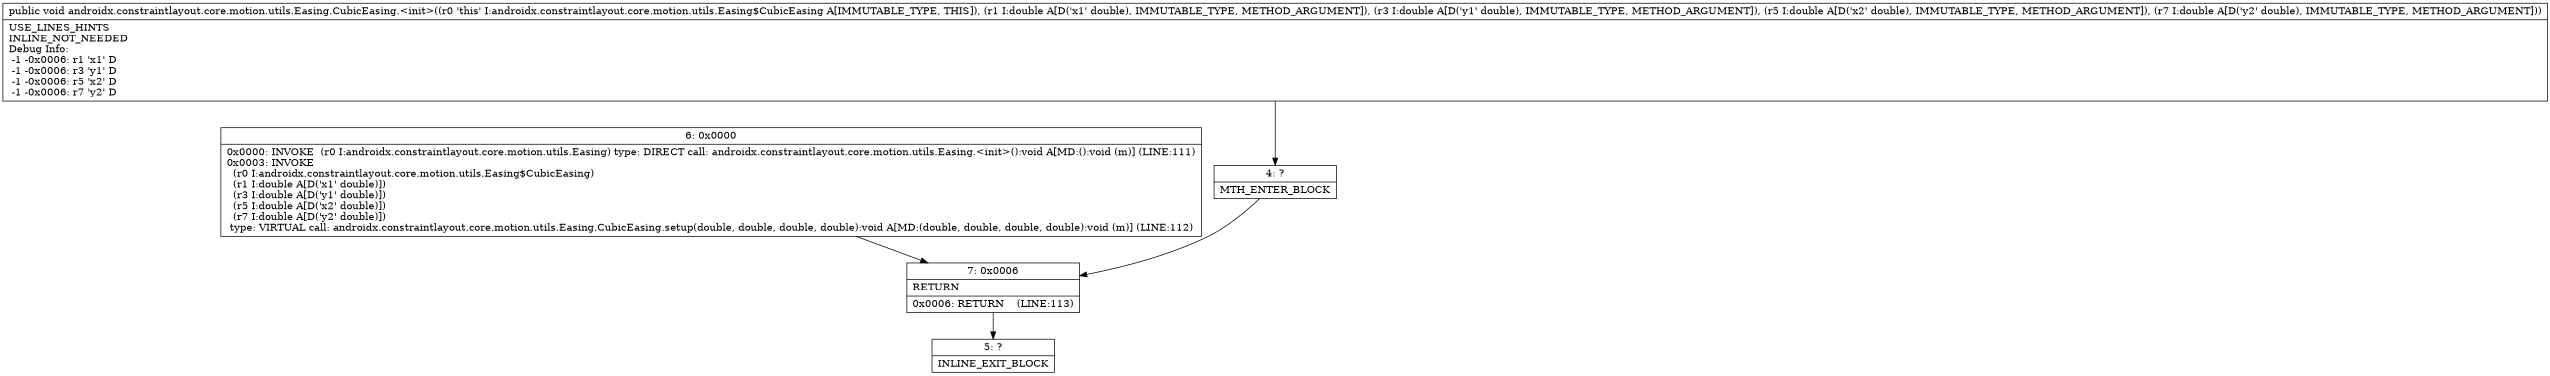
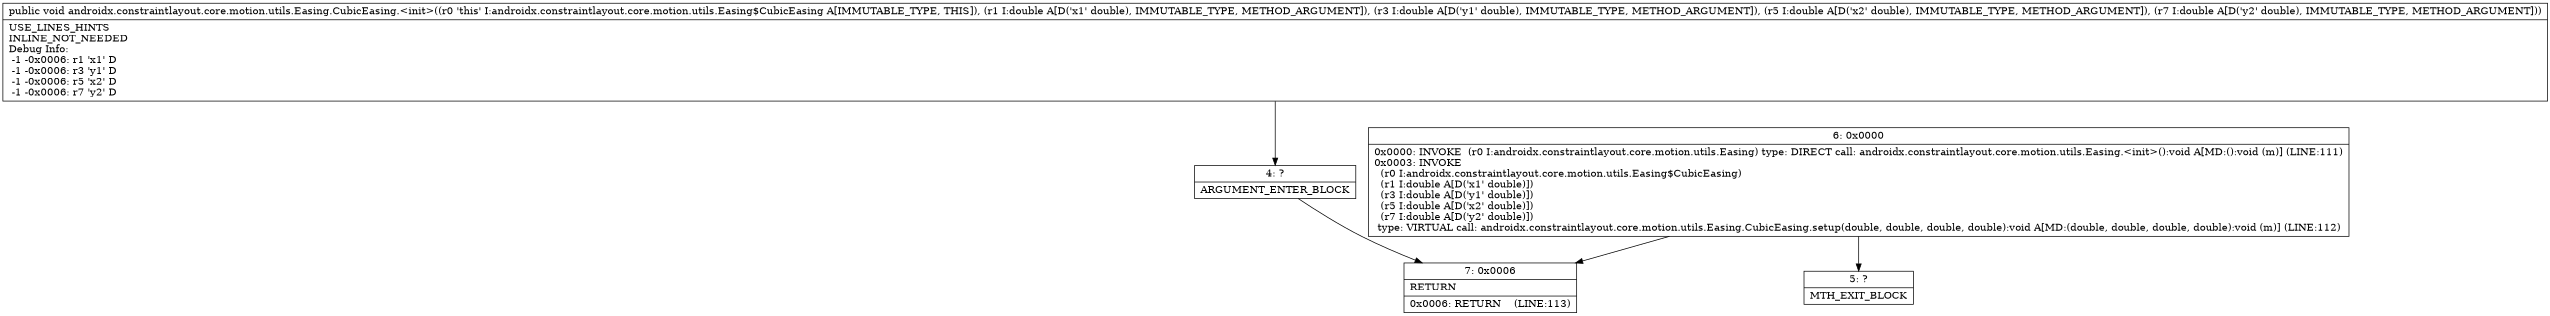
(1275, 190) -> (1275, 190)
(993, 322) -> (1859, 250)
(993, 364) -> (1859, 296)
